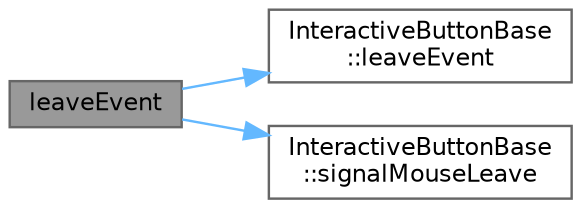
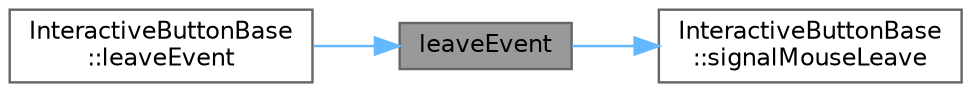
(213, 83) -> (344, 46)
